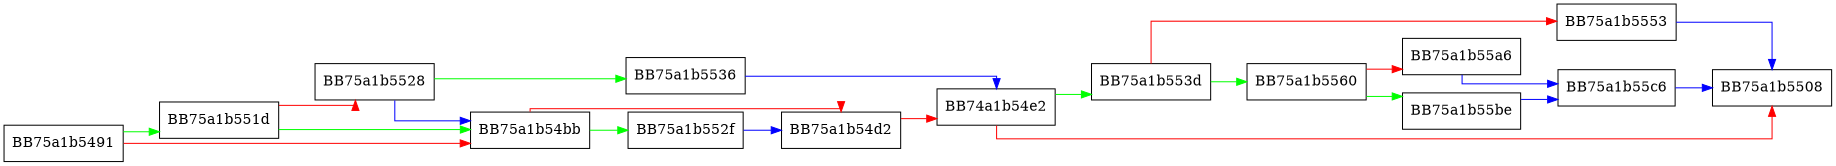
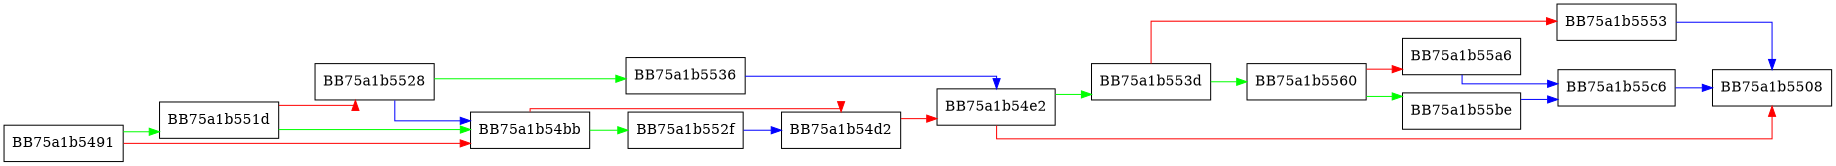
(996, 107) -> (996, 107)
